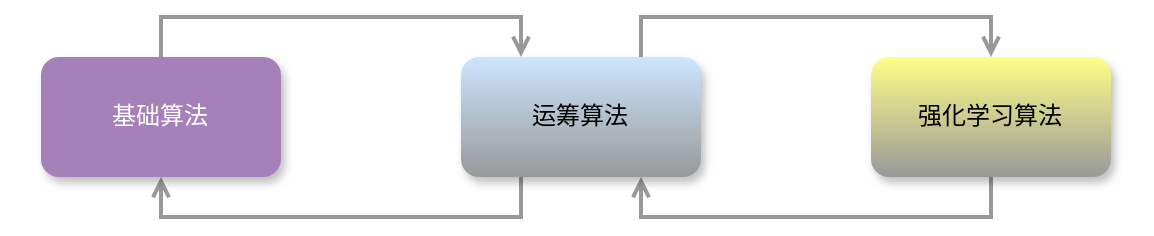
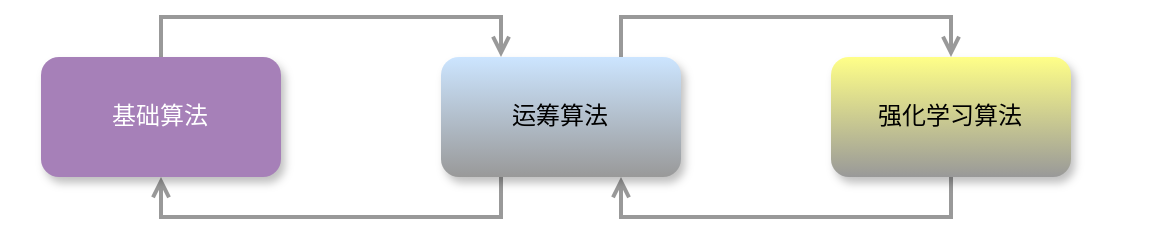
(581, 117) -> (561, 117)
(991, 117) -> (951, 117)
